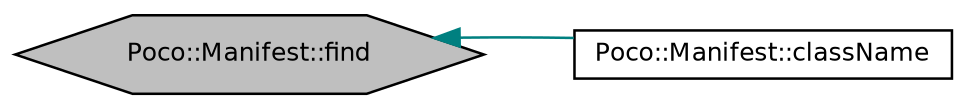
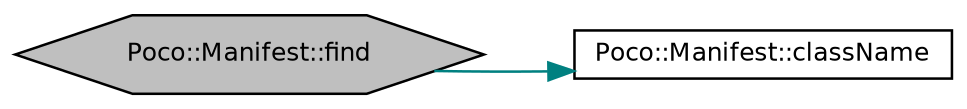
(517, 37) -> (491, 72)
